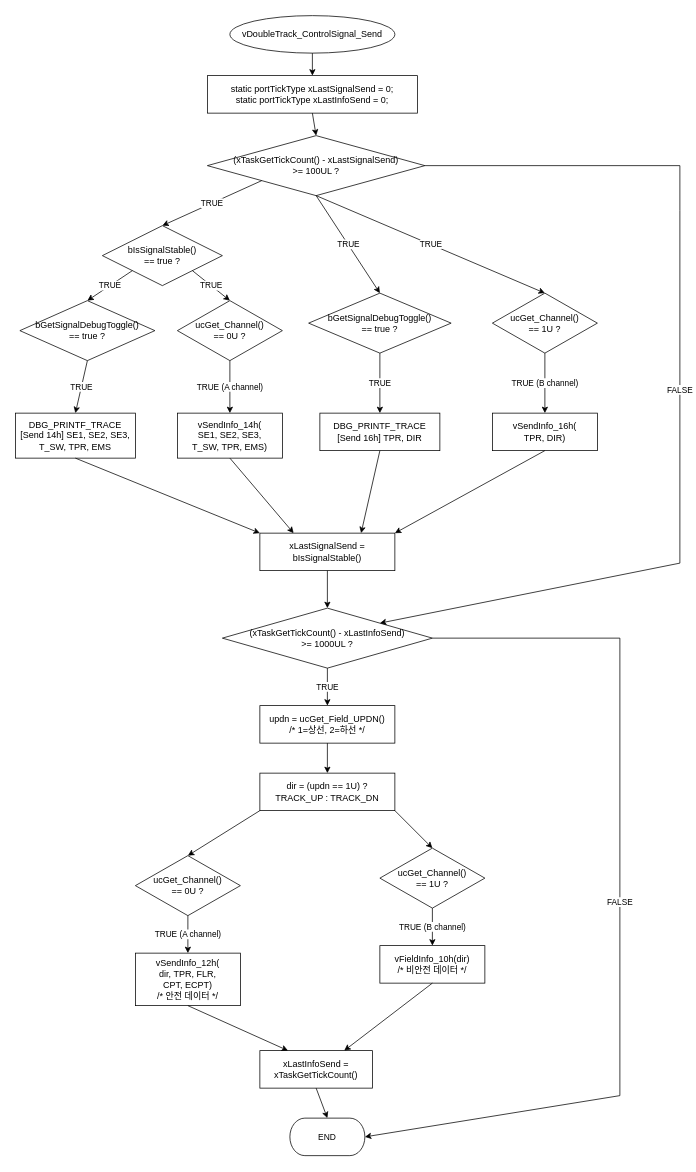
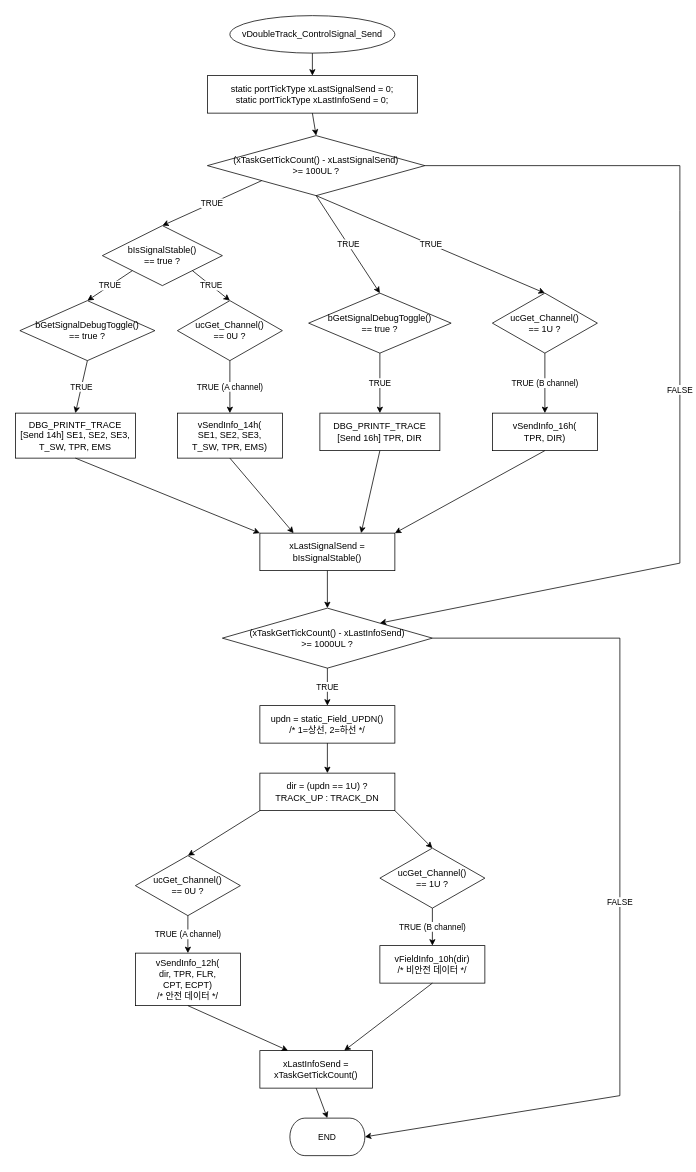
(327, 724) -> (327, 724)
